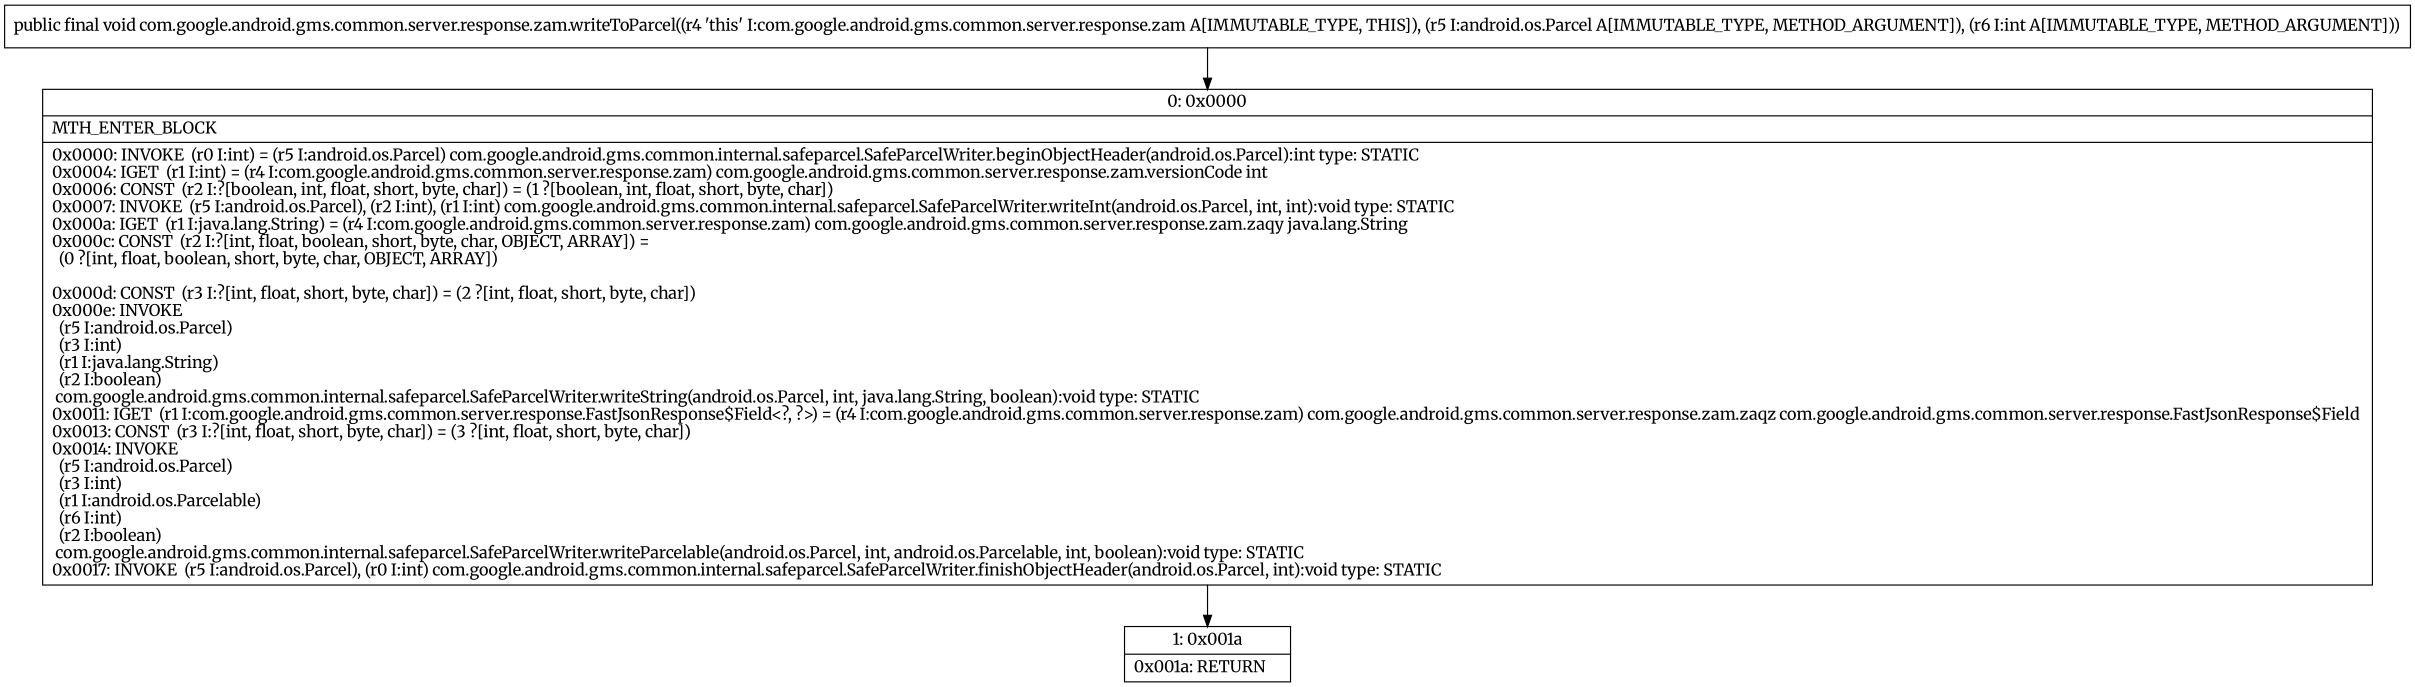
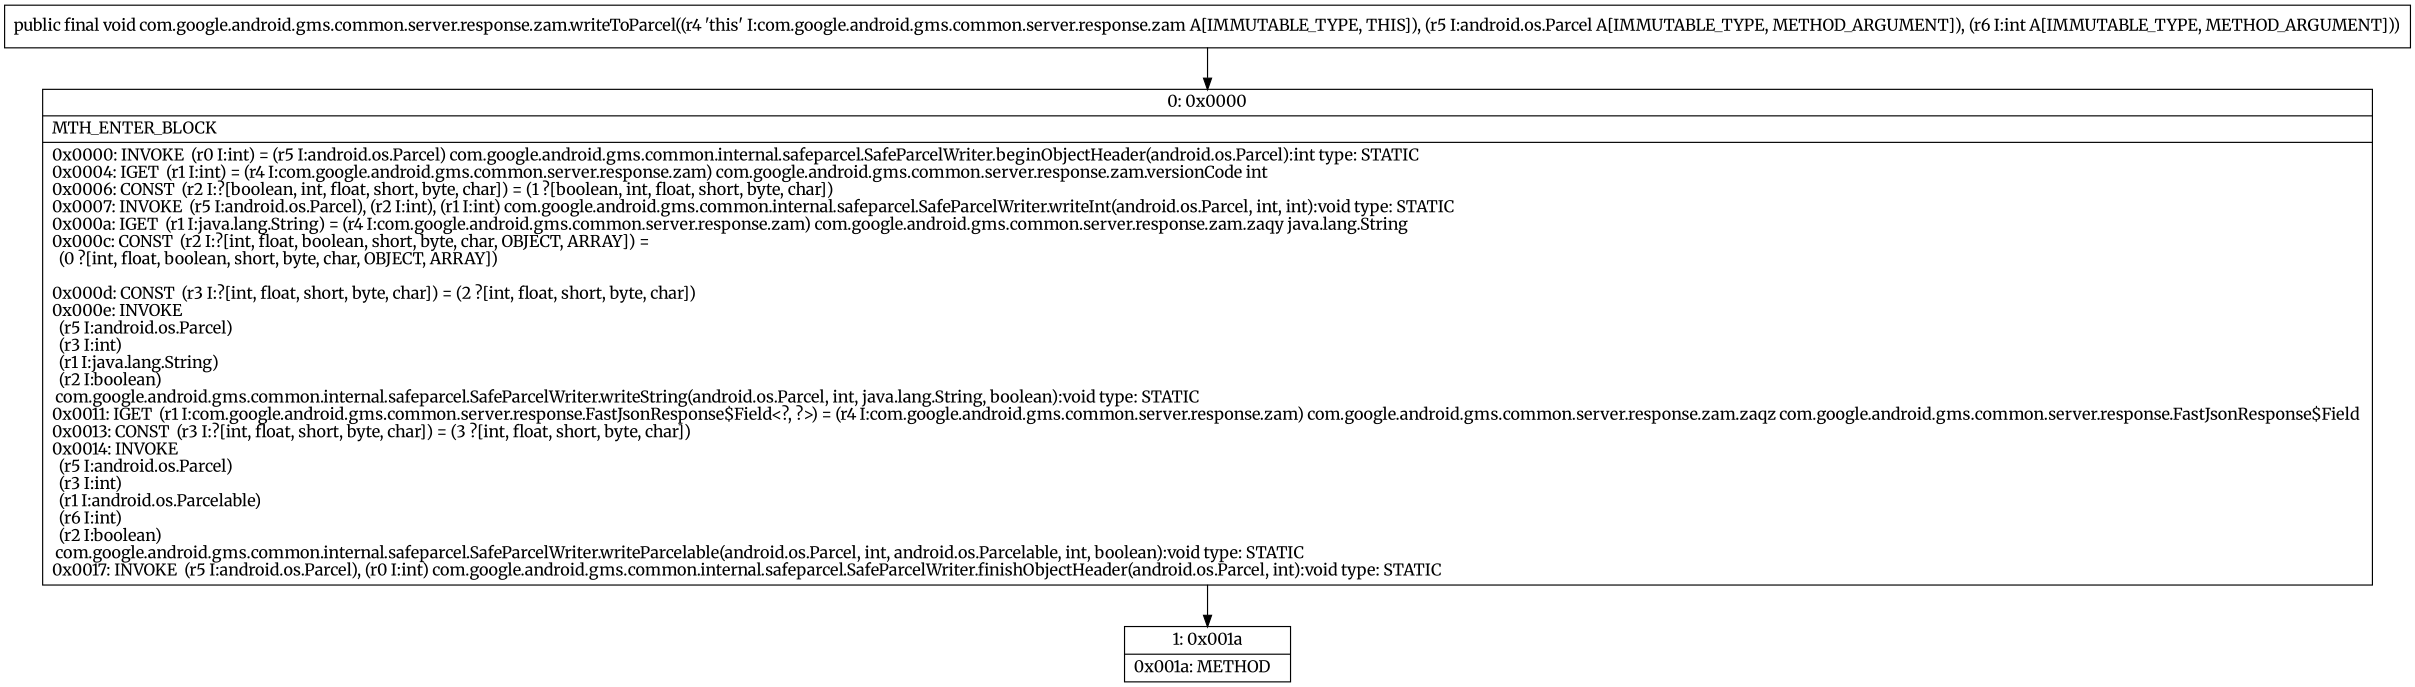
(1205, 667) -> (1208, 667)
